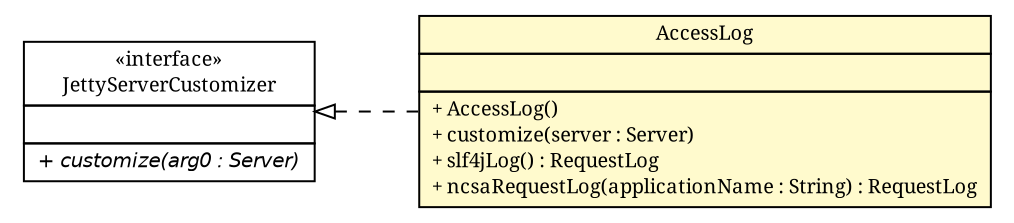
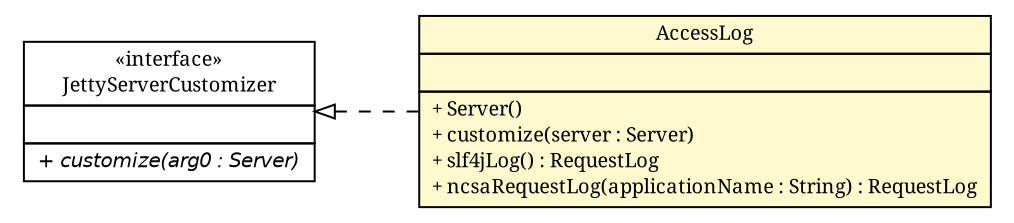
(496, 110) -> (478, 110)
